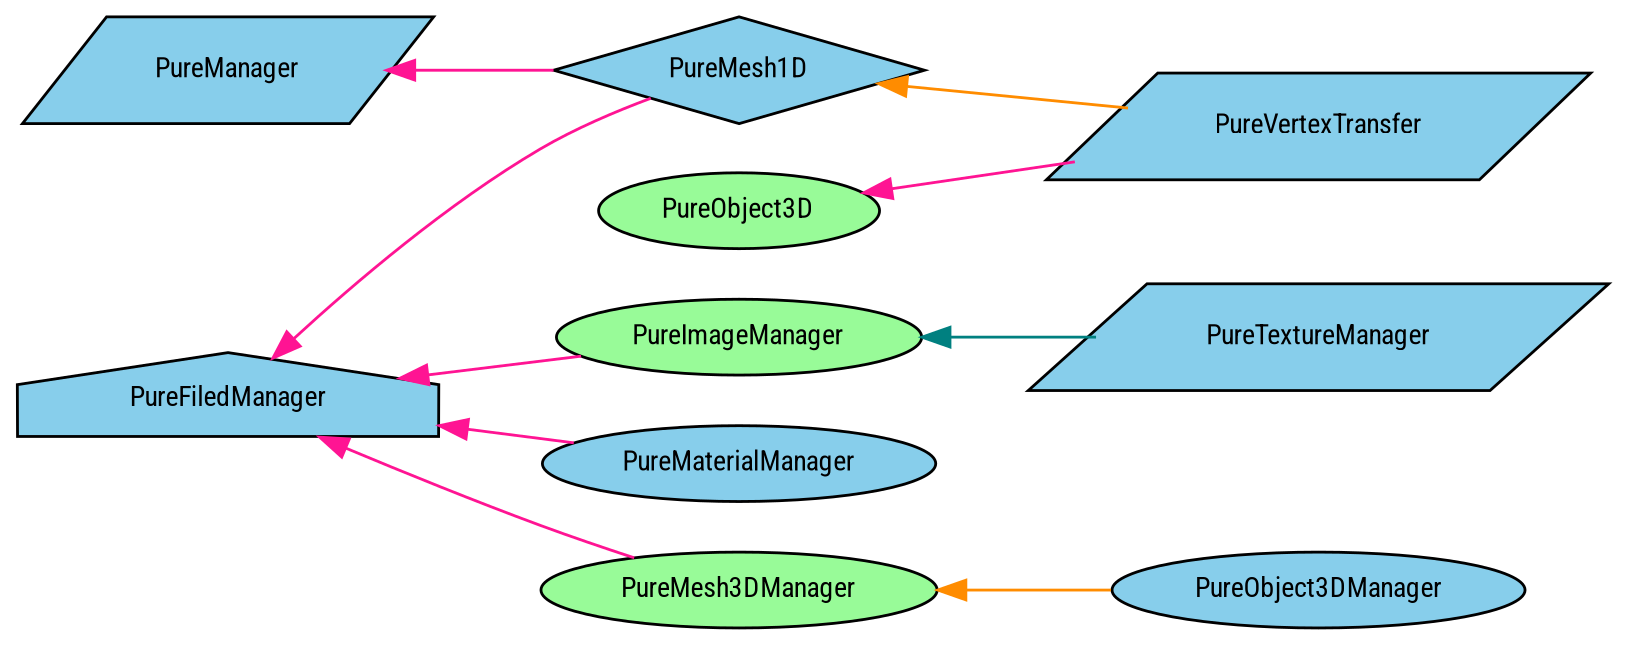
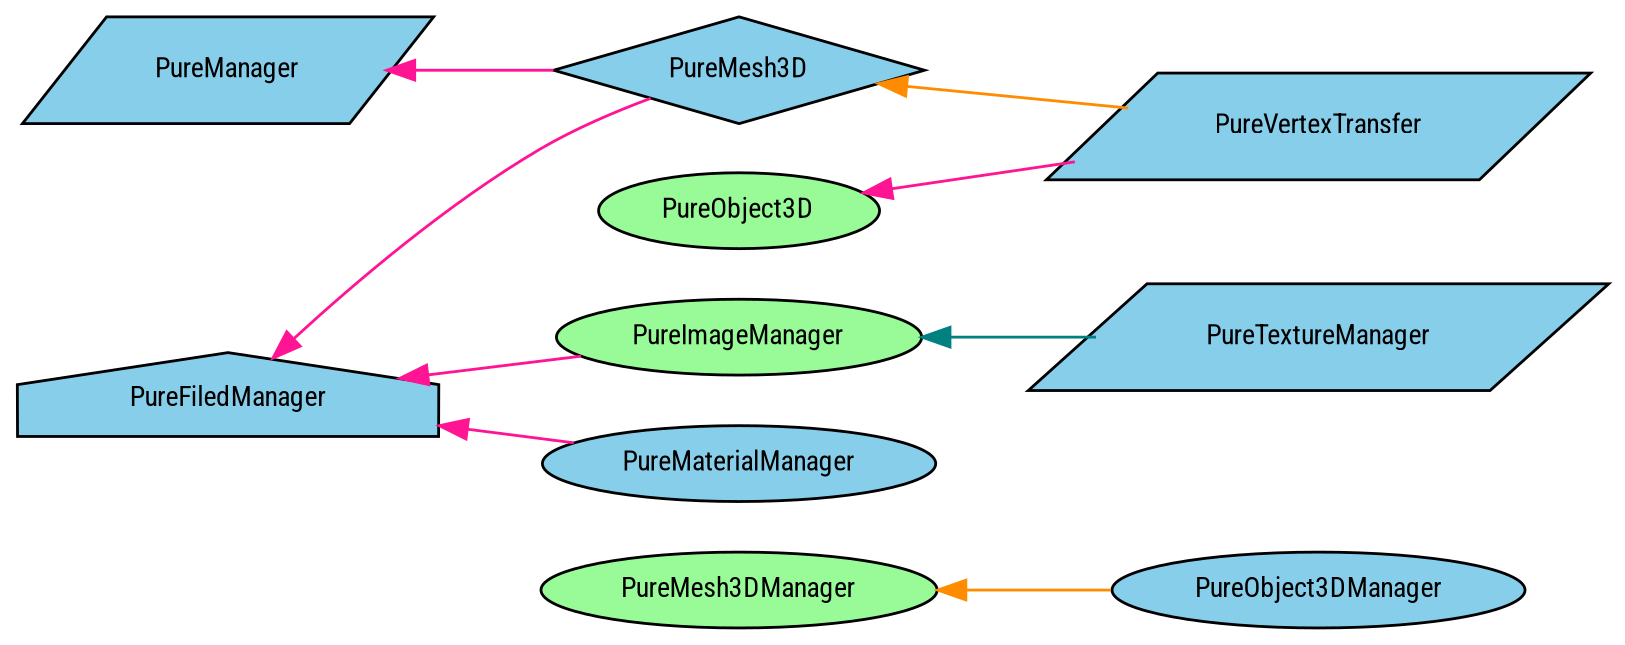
(739, 70) -> (739, 70)
(489, 506) -> none
